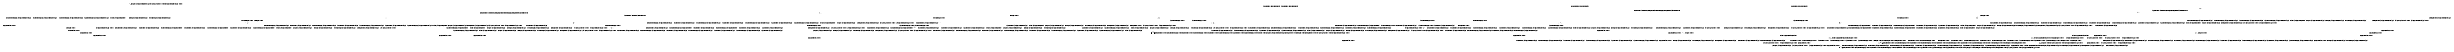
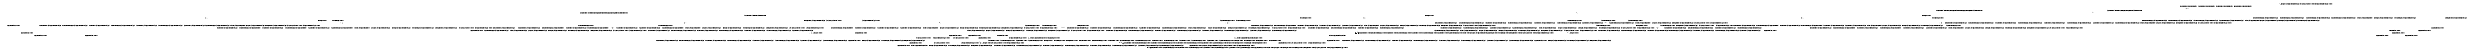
(71, 28) -> (2438, 28)
none -> (569, 32)
(2080, 36) -> (1002, 36)
